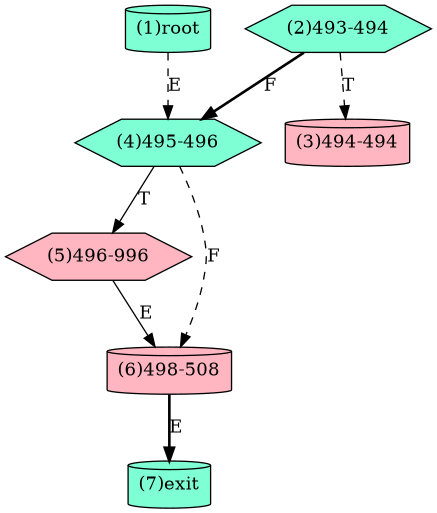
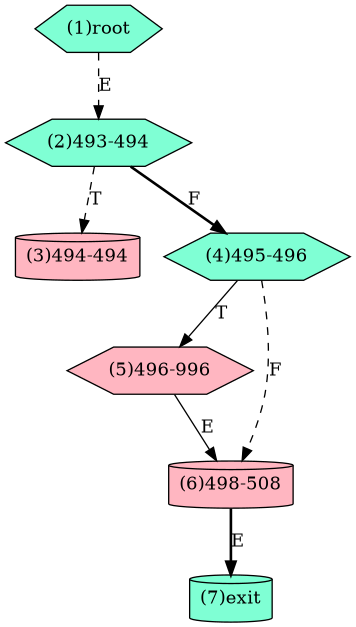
(168, 29) -> (99, 29)
(168, 79) -> (99, 79)
